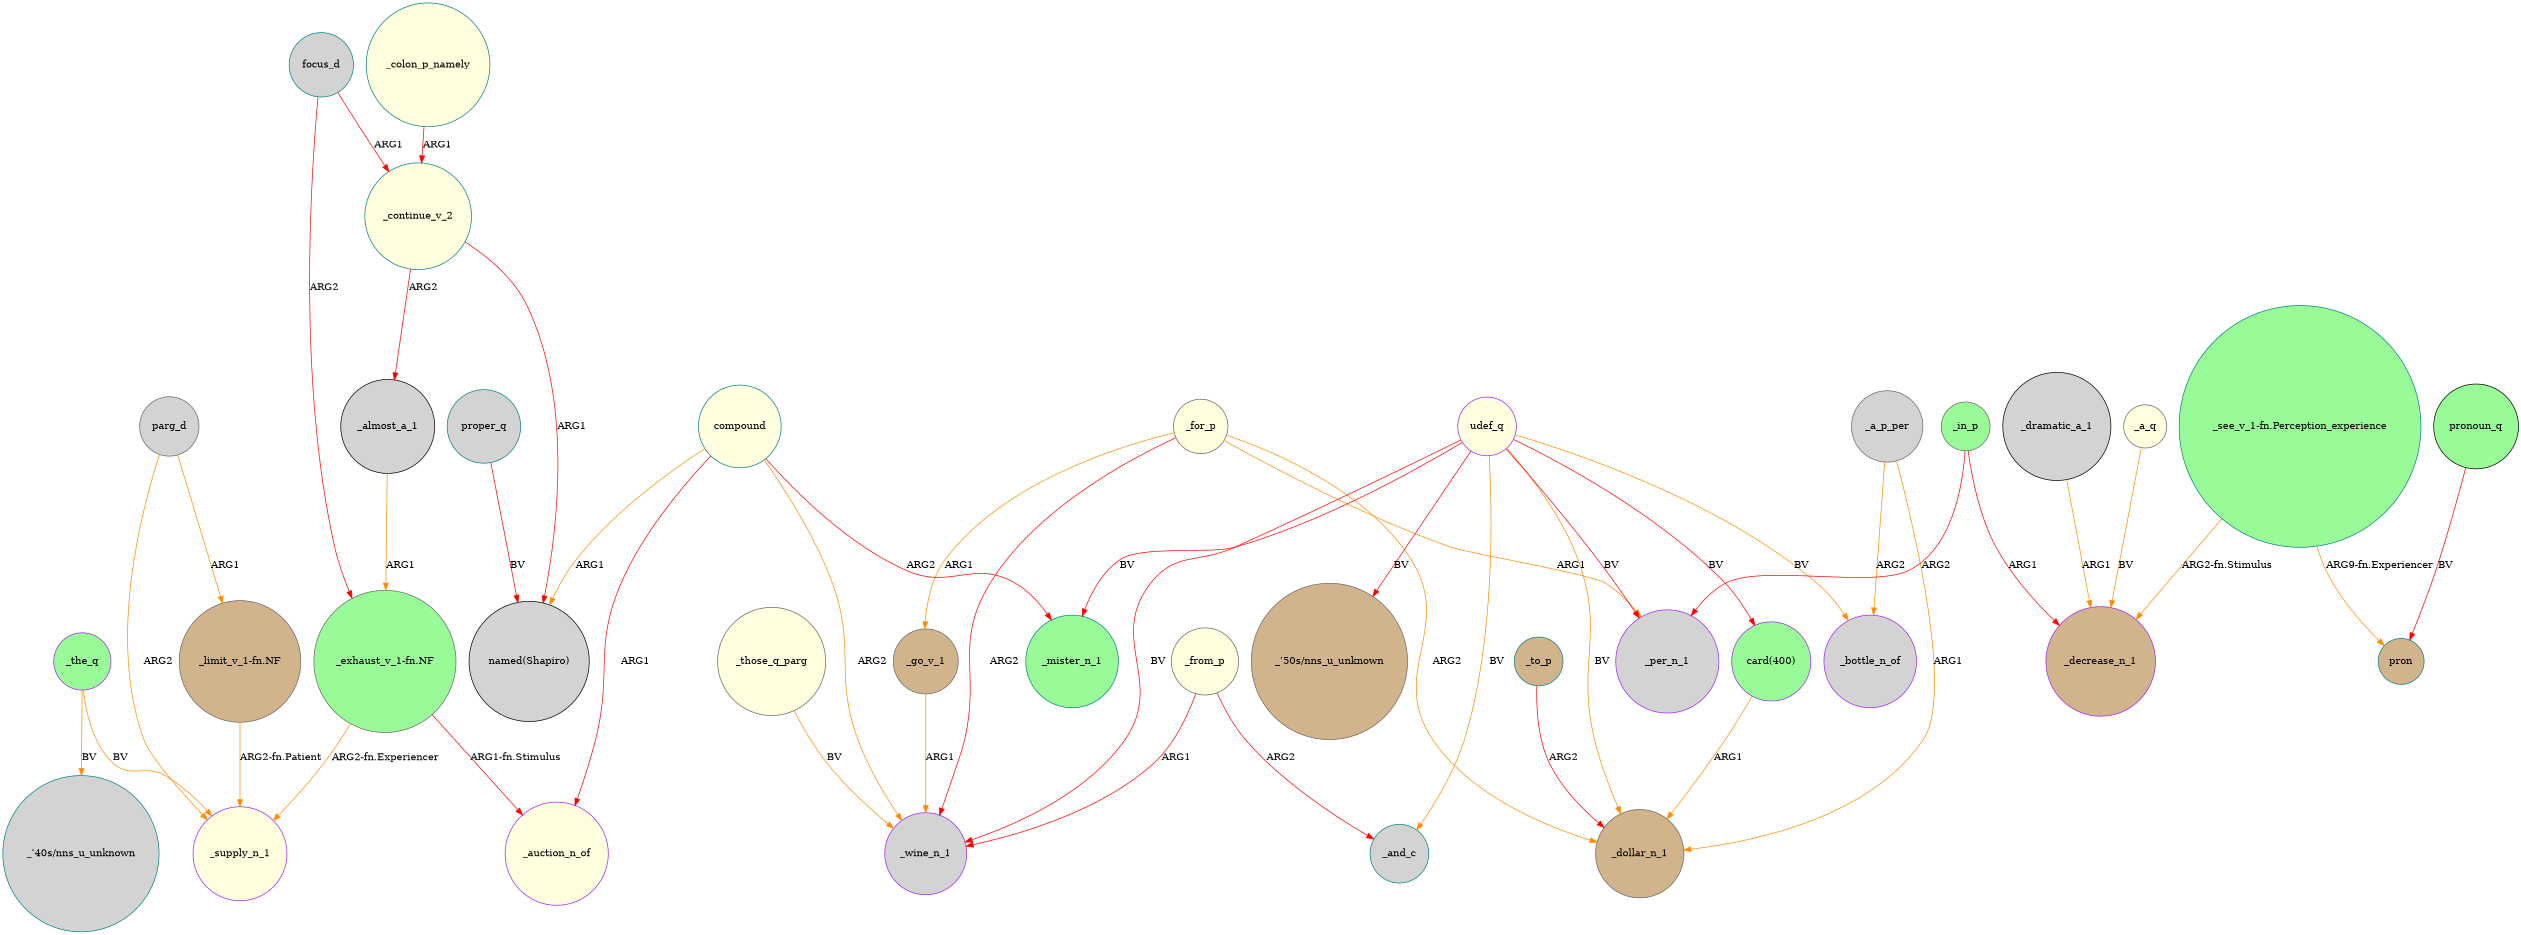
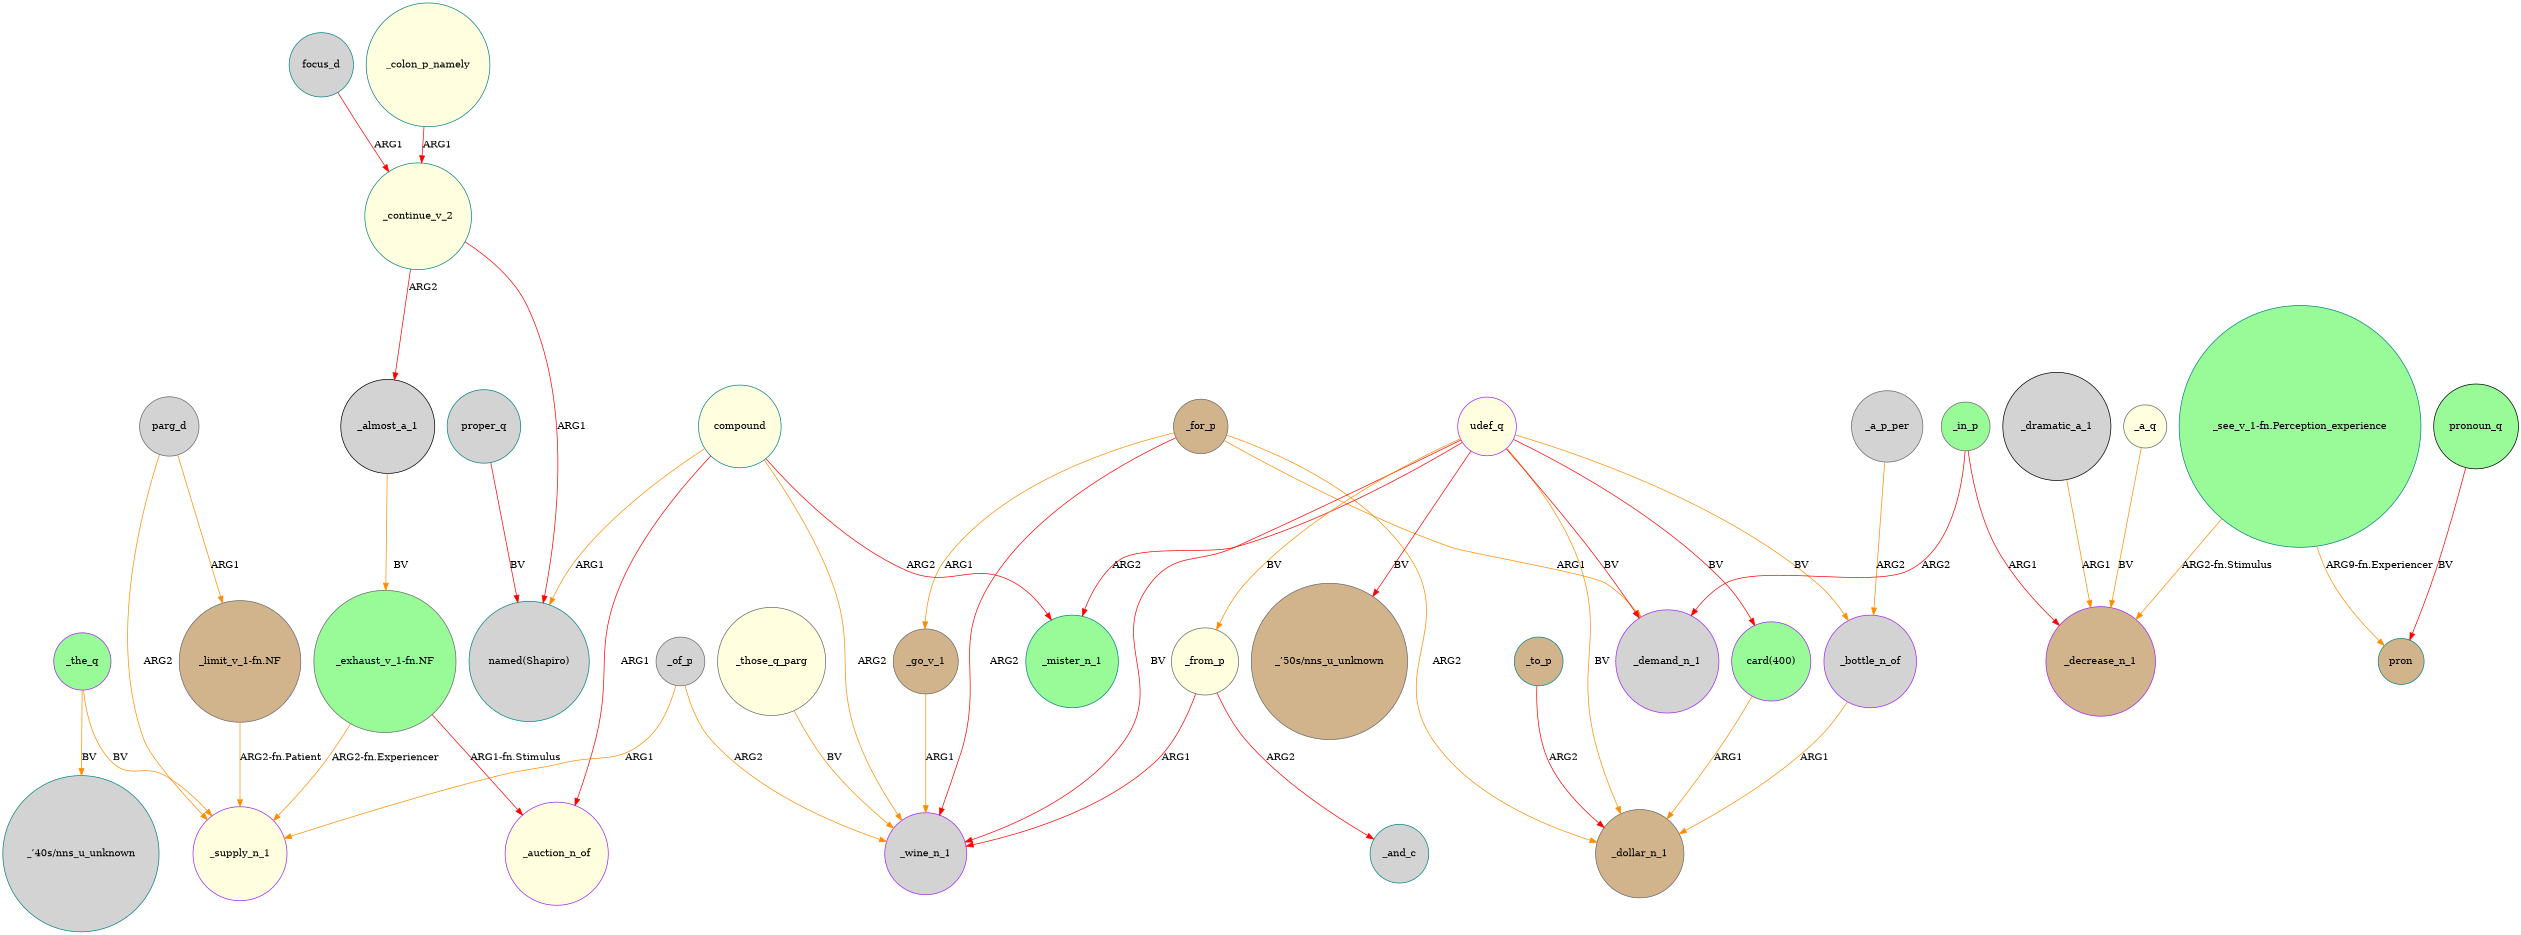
(311, 346) -> none
(1201, 426) -> (1201, 426)
(401, 565) -> (401, 565)
(1127, 565) -> (1127, 565)
(1483, 646) -> (1314, 523)
(529, 661) -> (529, 661)
none -> (680, 661)
(1667, 661) -> (1667, 661)
(1927, 730) -> (1774, 775)
